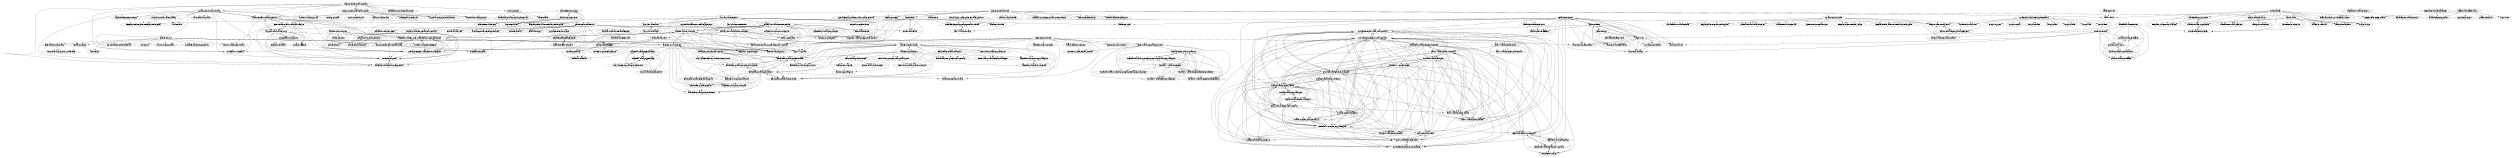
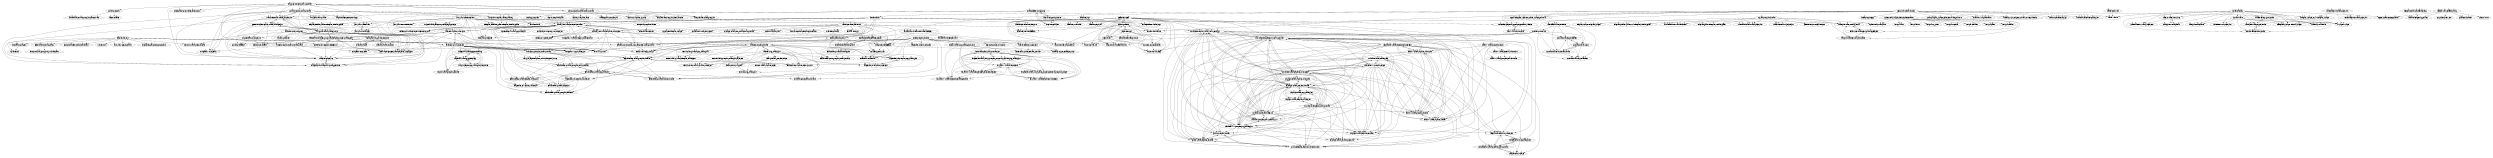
(1566, 18) -> (1124, 18)
none -> (415, 31)
(800, 52) -> (600, 52)
none -> (1505, 52)
